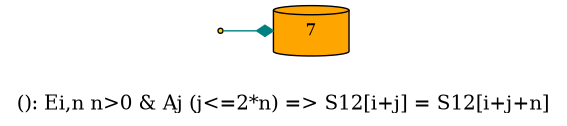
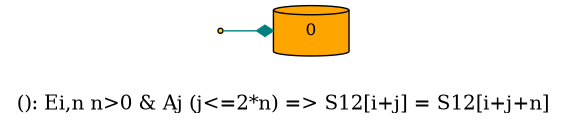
(311, 31) -> (311, 31)
